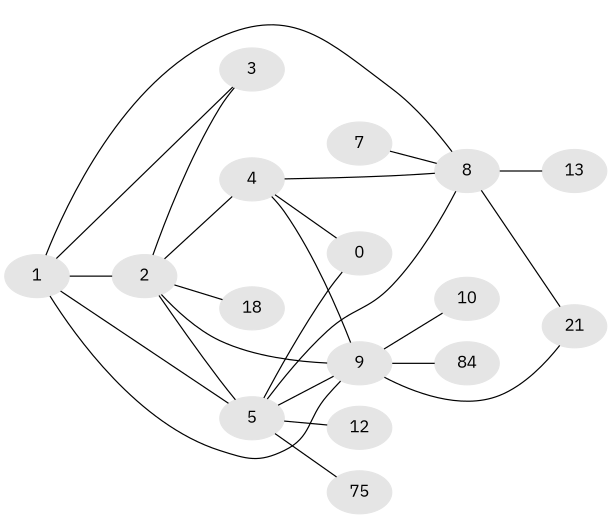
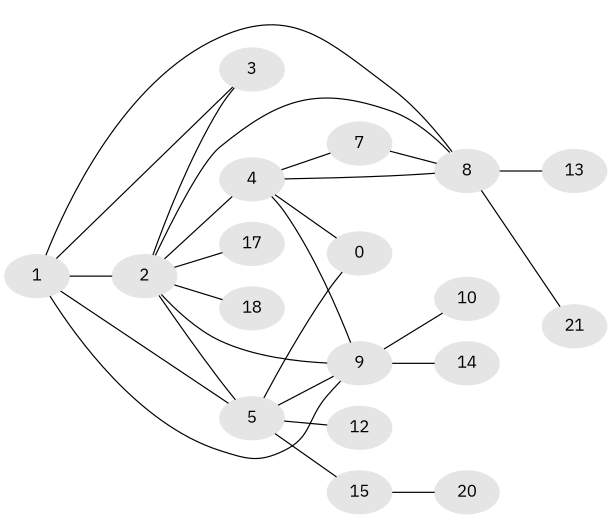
none -> (306, 161)
none -> (252, 244)
(370, 303) -> (275, 111)
(467, 363) -> (467, 363)
(480, 400) -> none
(360, 492) -> (360, 492)
none -> (467, 492)
